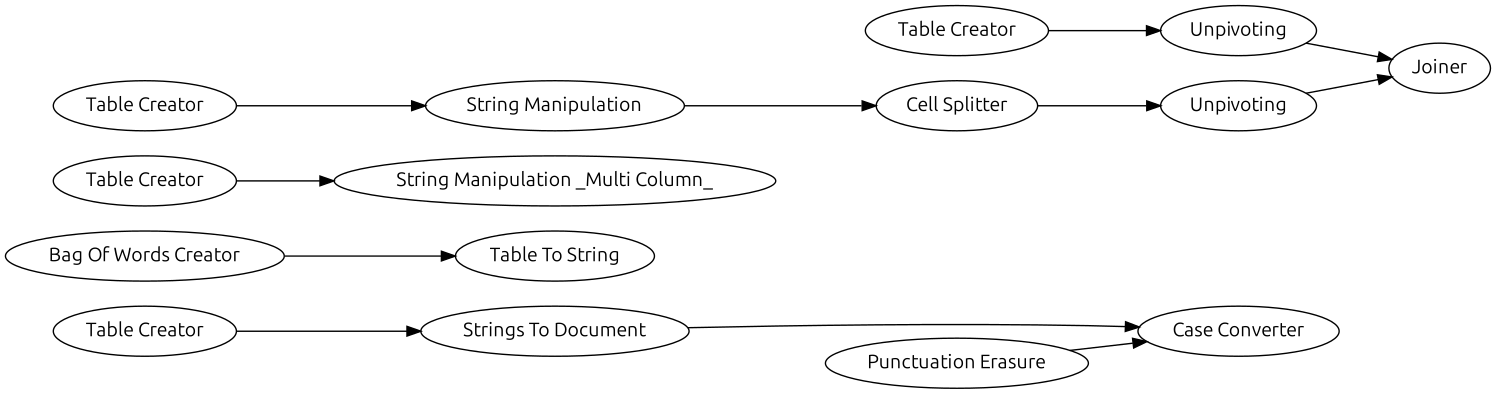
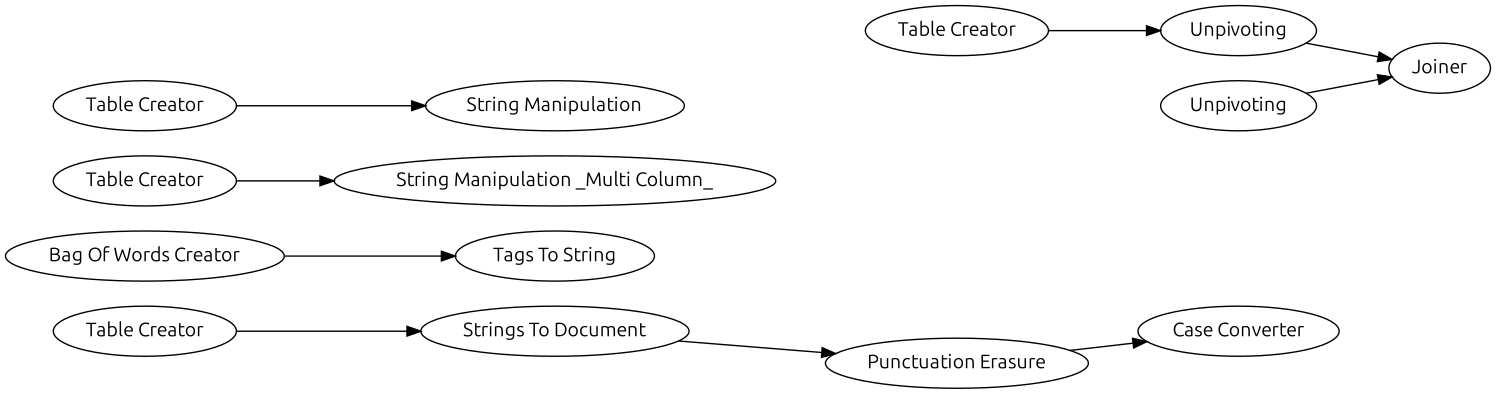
(957, 106) -> none
(555, 256) -> (555, 256)
(907, 325) -> (750, 347)
